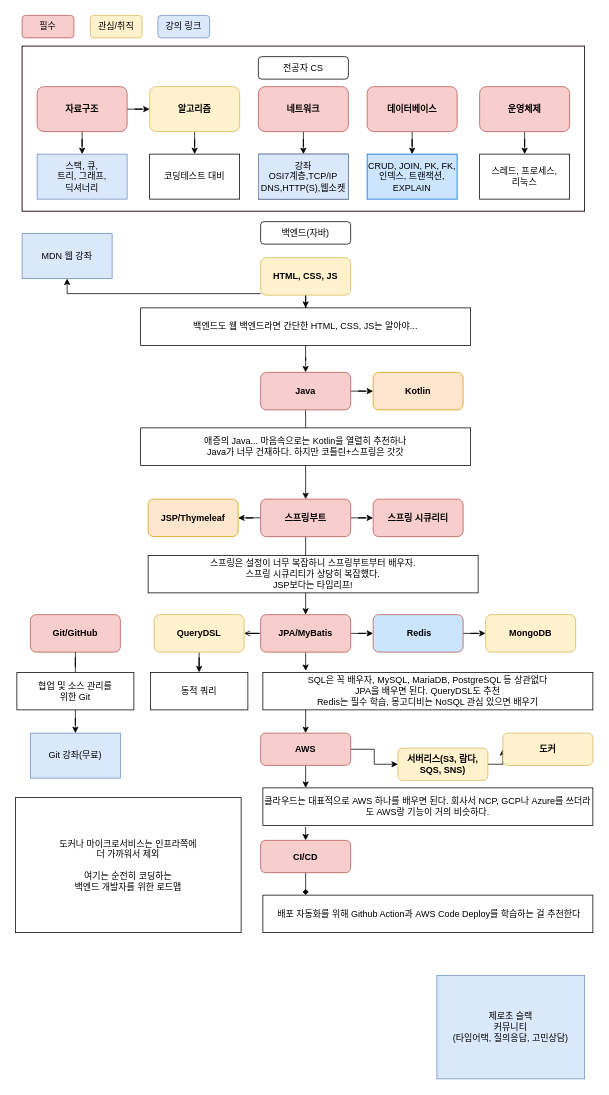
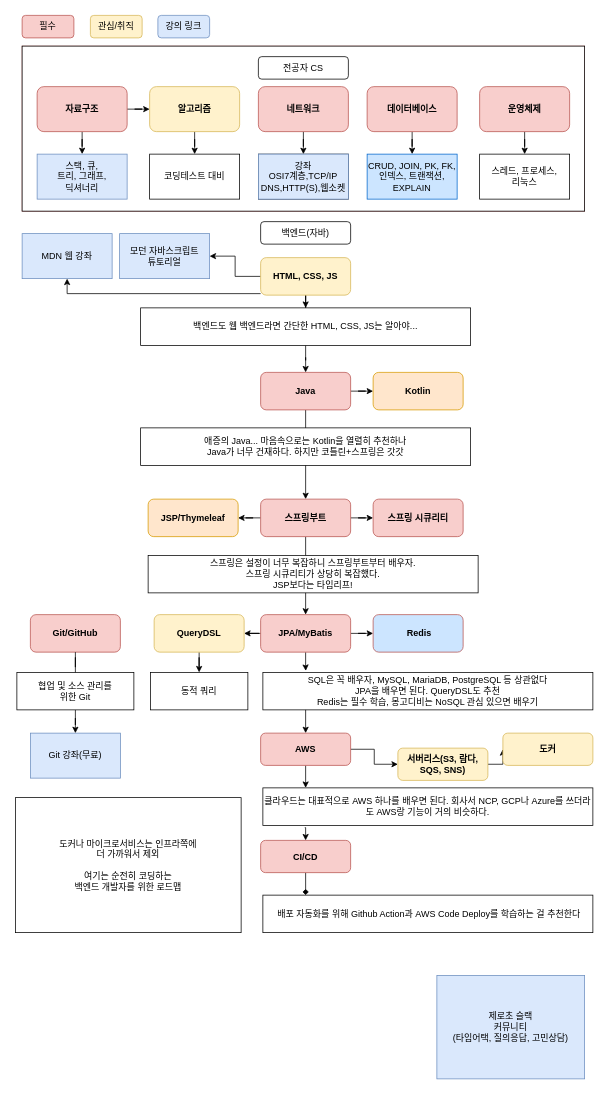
none -> (165, 256)
none -> (246, 276)
(249, 633) -> (250, 633)
(477, 633) -> none
(531, 633) -> none
